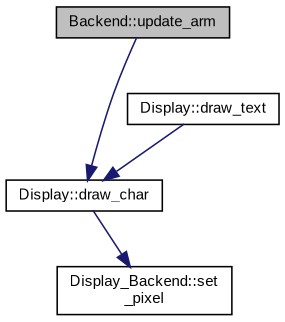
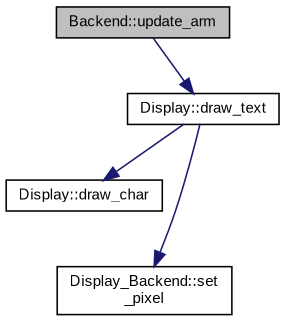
(111, 100) -> (169, 59)
(107, 232) -> (183, 189)
